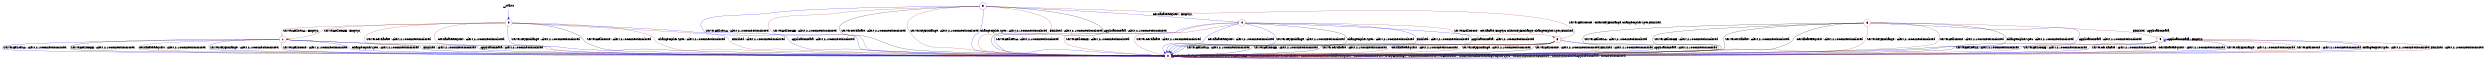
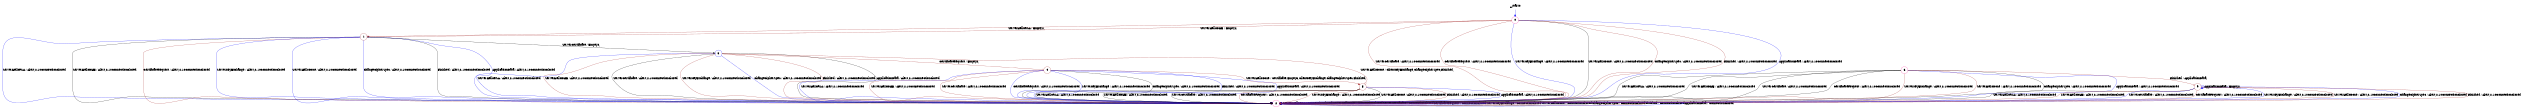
(1112, 13) -> (882, 60)
none -> (540, 45)
